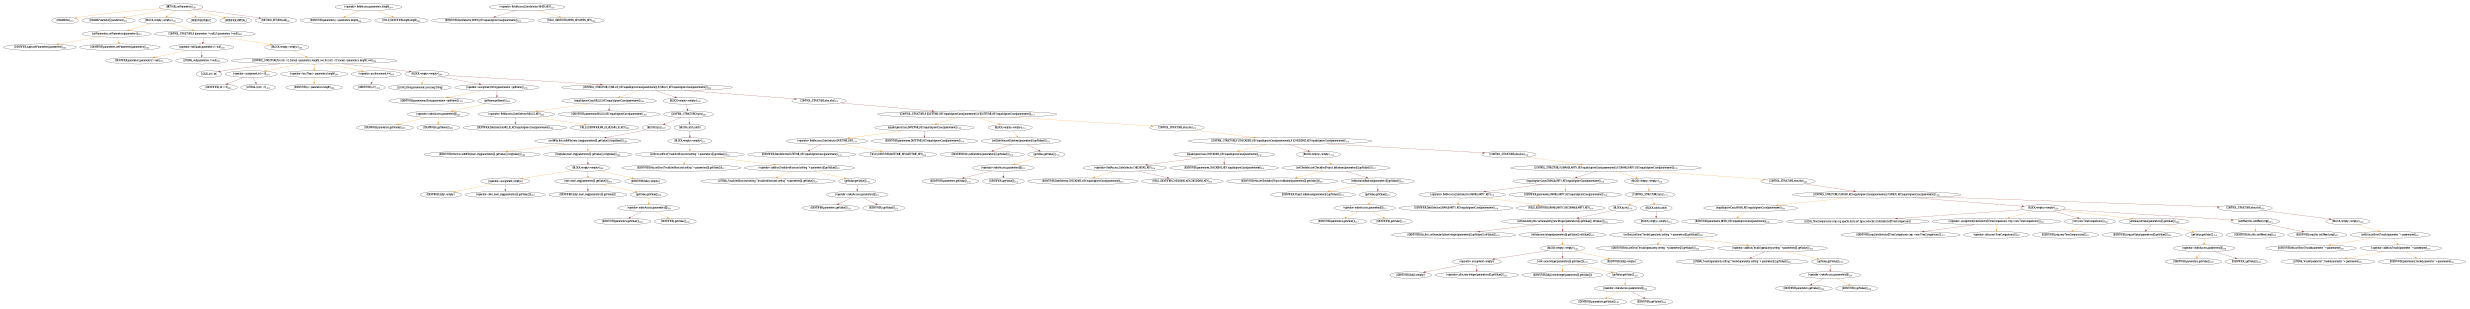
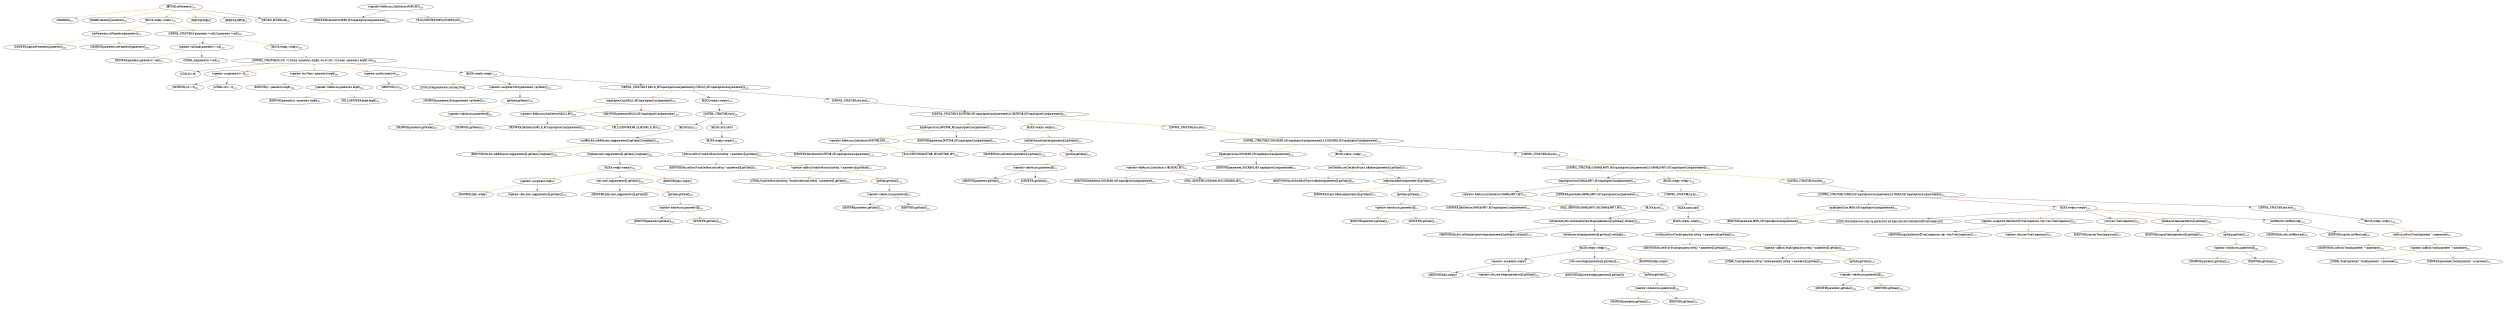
none -> (326, 80)
